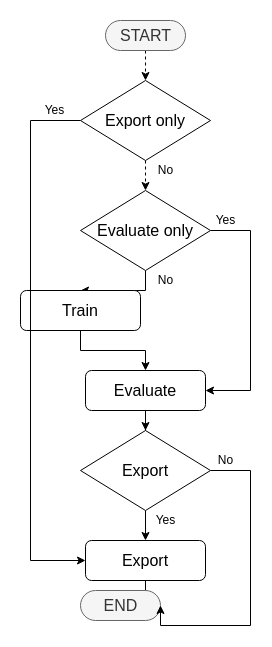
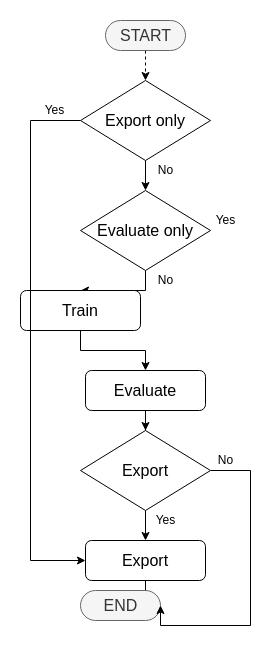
(146, 173) -> (146, 173)
(251, 310) -> none
